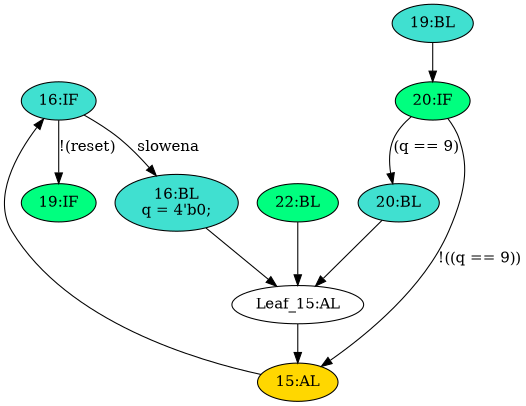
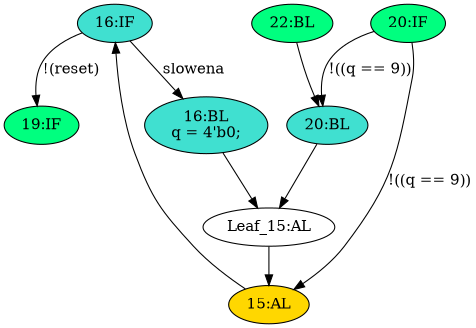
(433, 23) -> none
(426, 147) -> (370, 70)
(298, 248) -> (305, 70)
